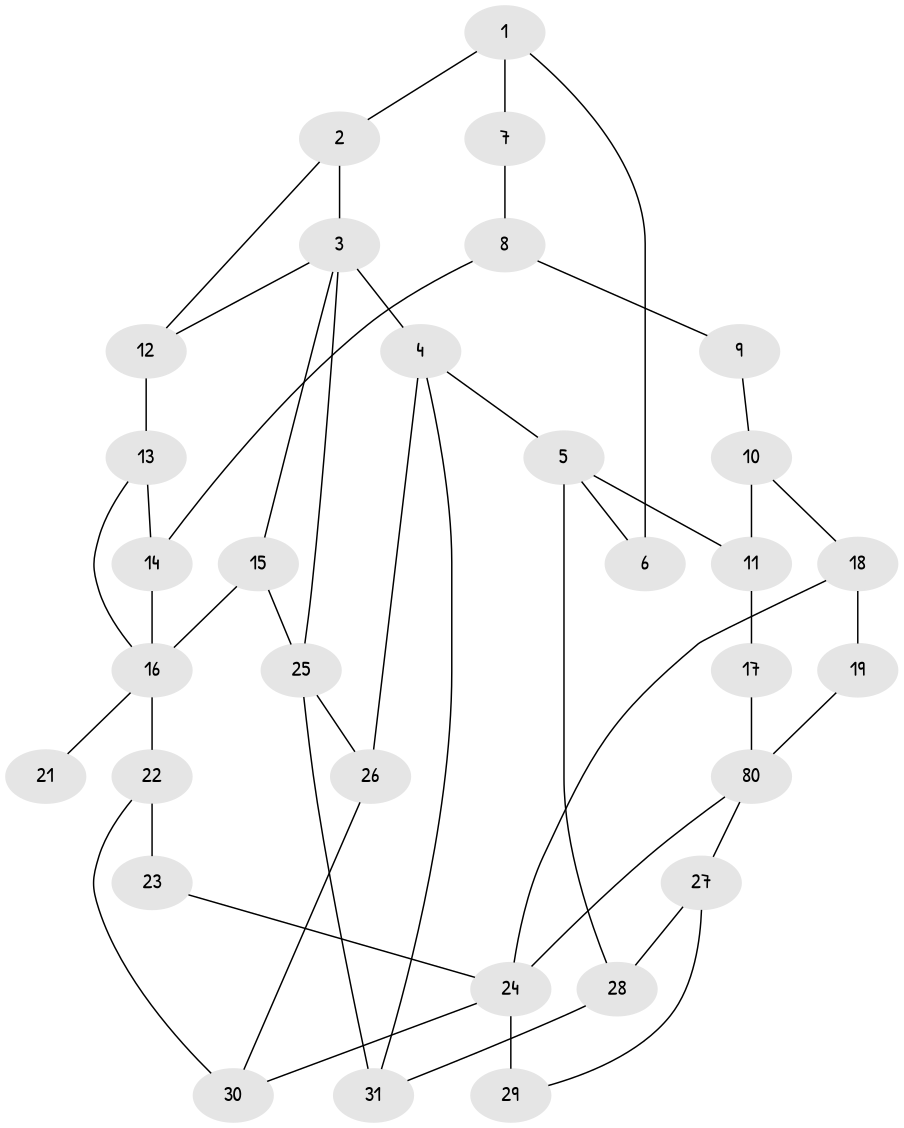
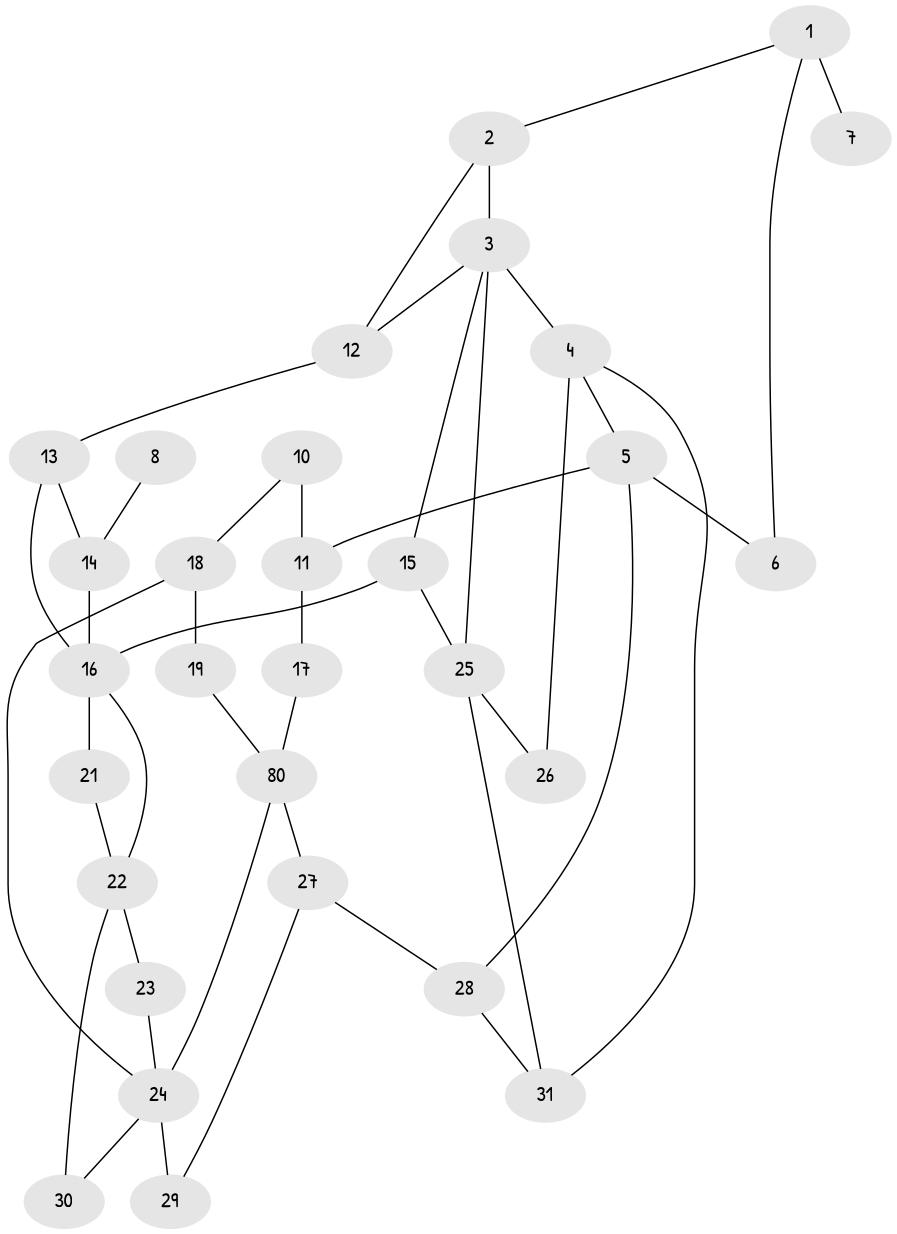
(505, 192) -> none
(740, 351) -> none
none -> (103, 830)
(299, 943) -> none
